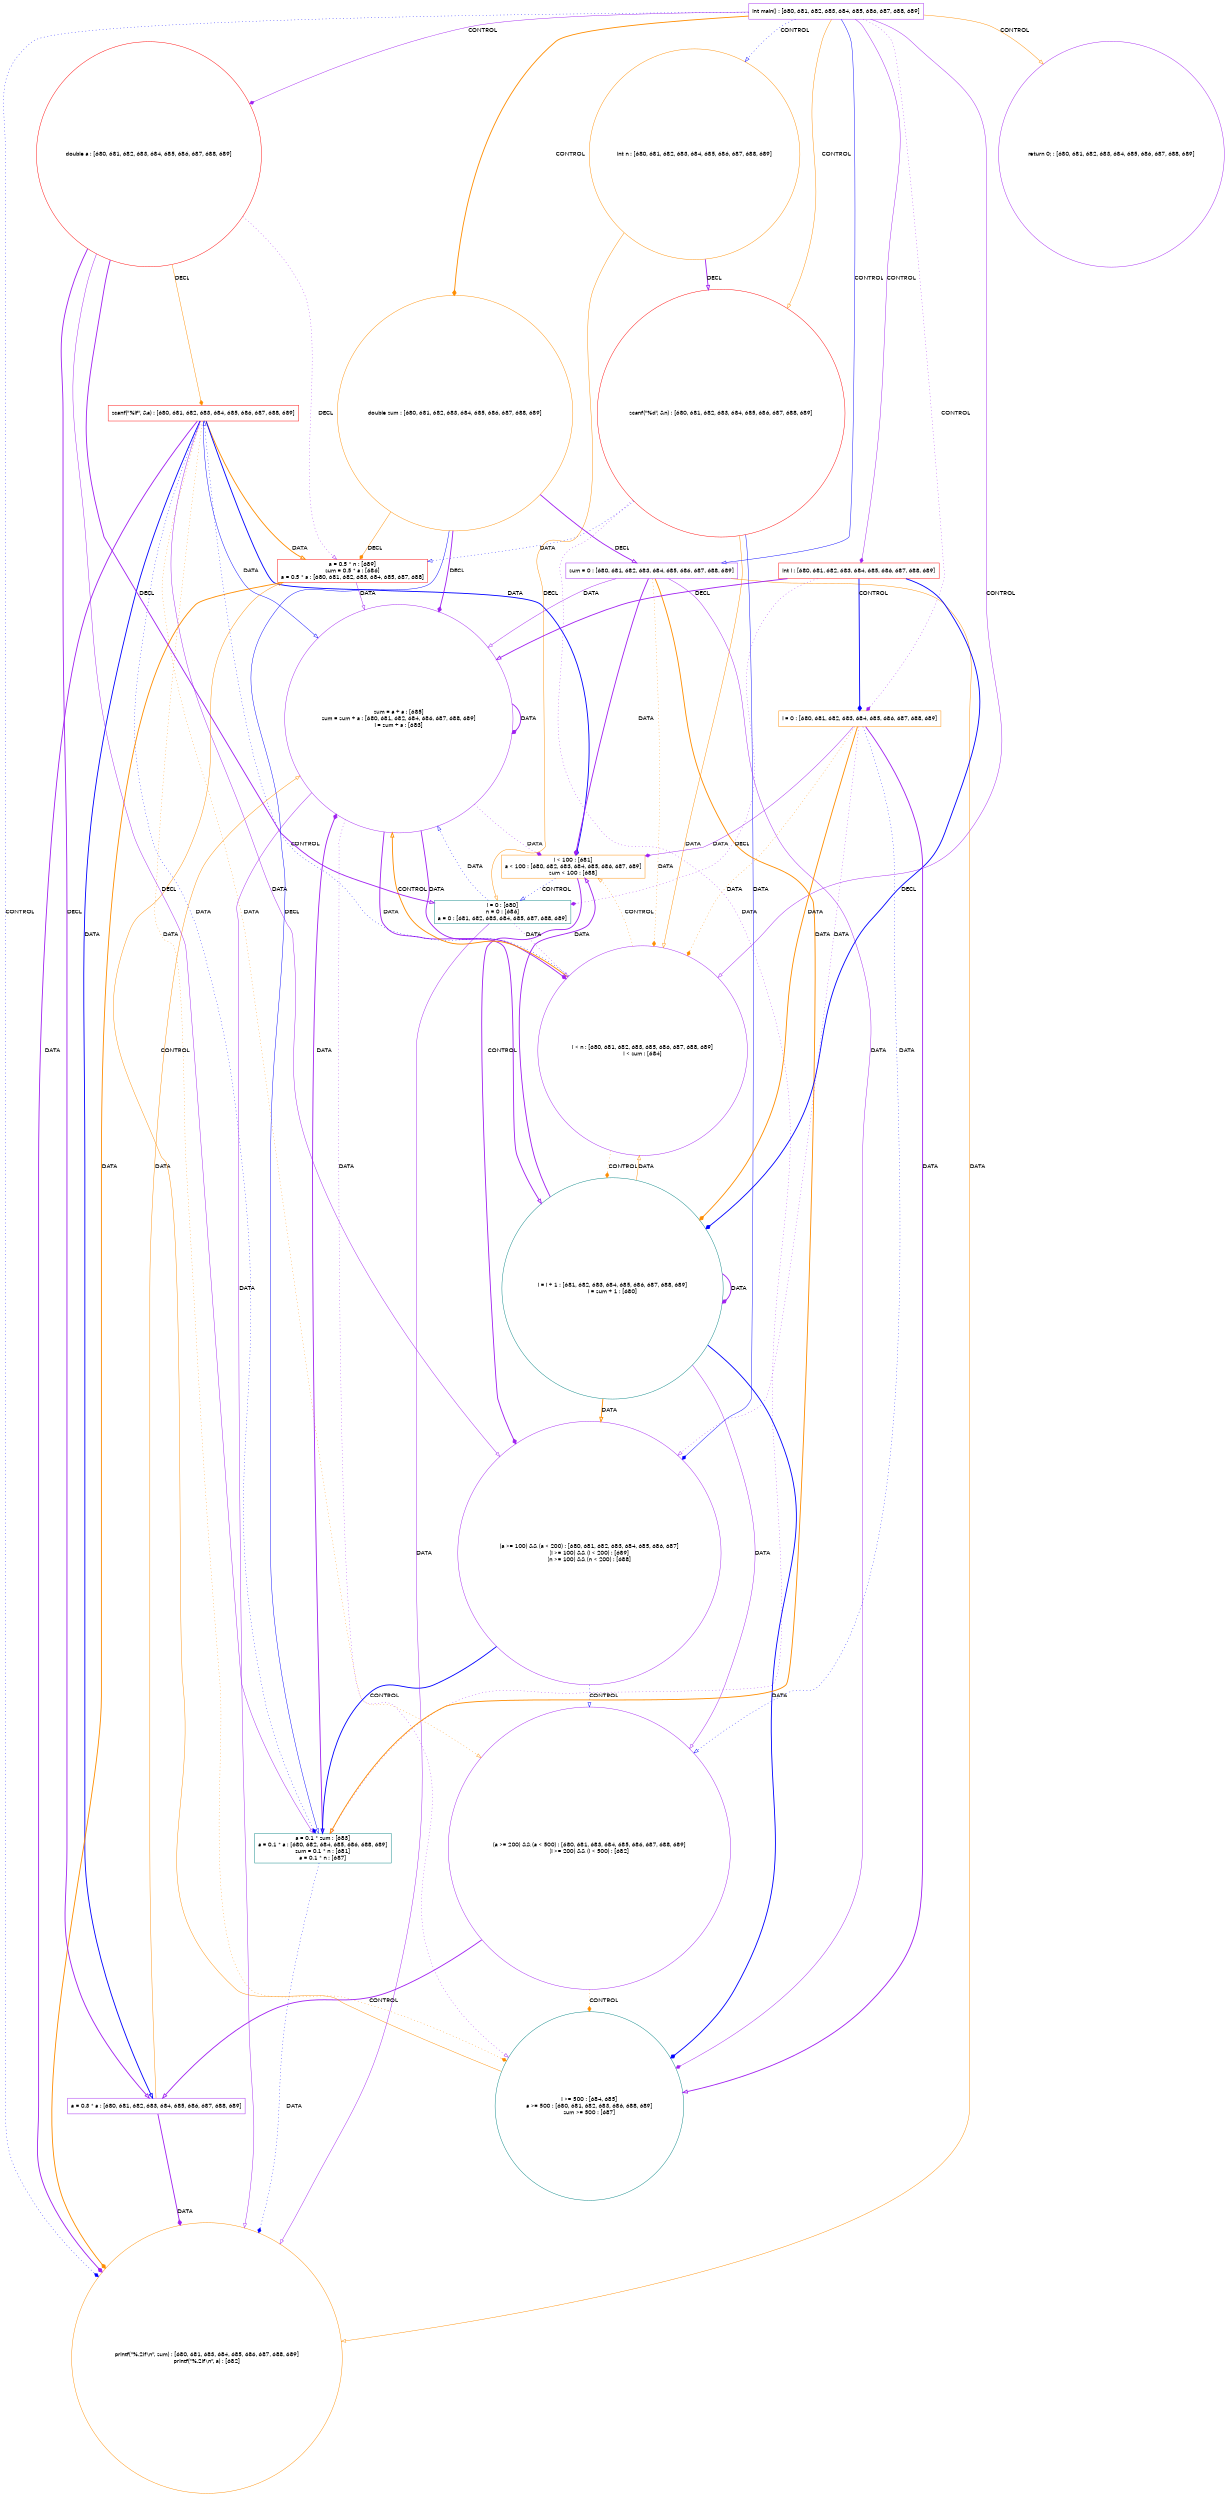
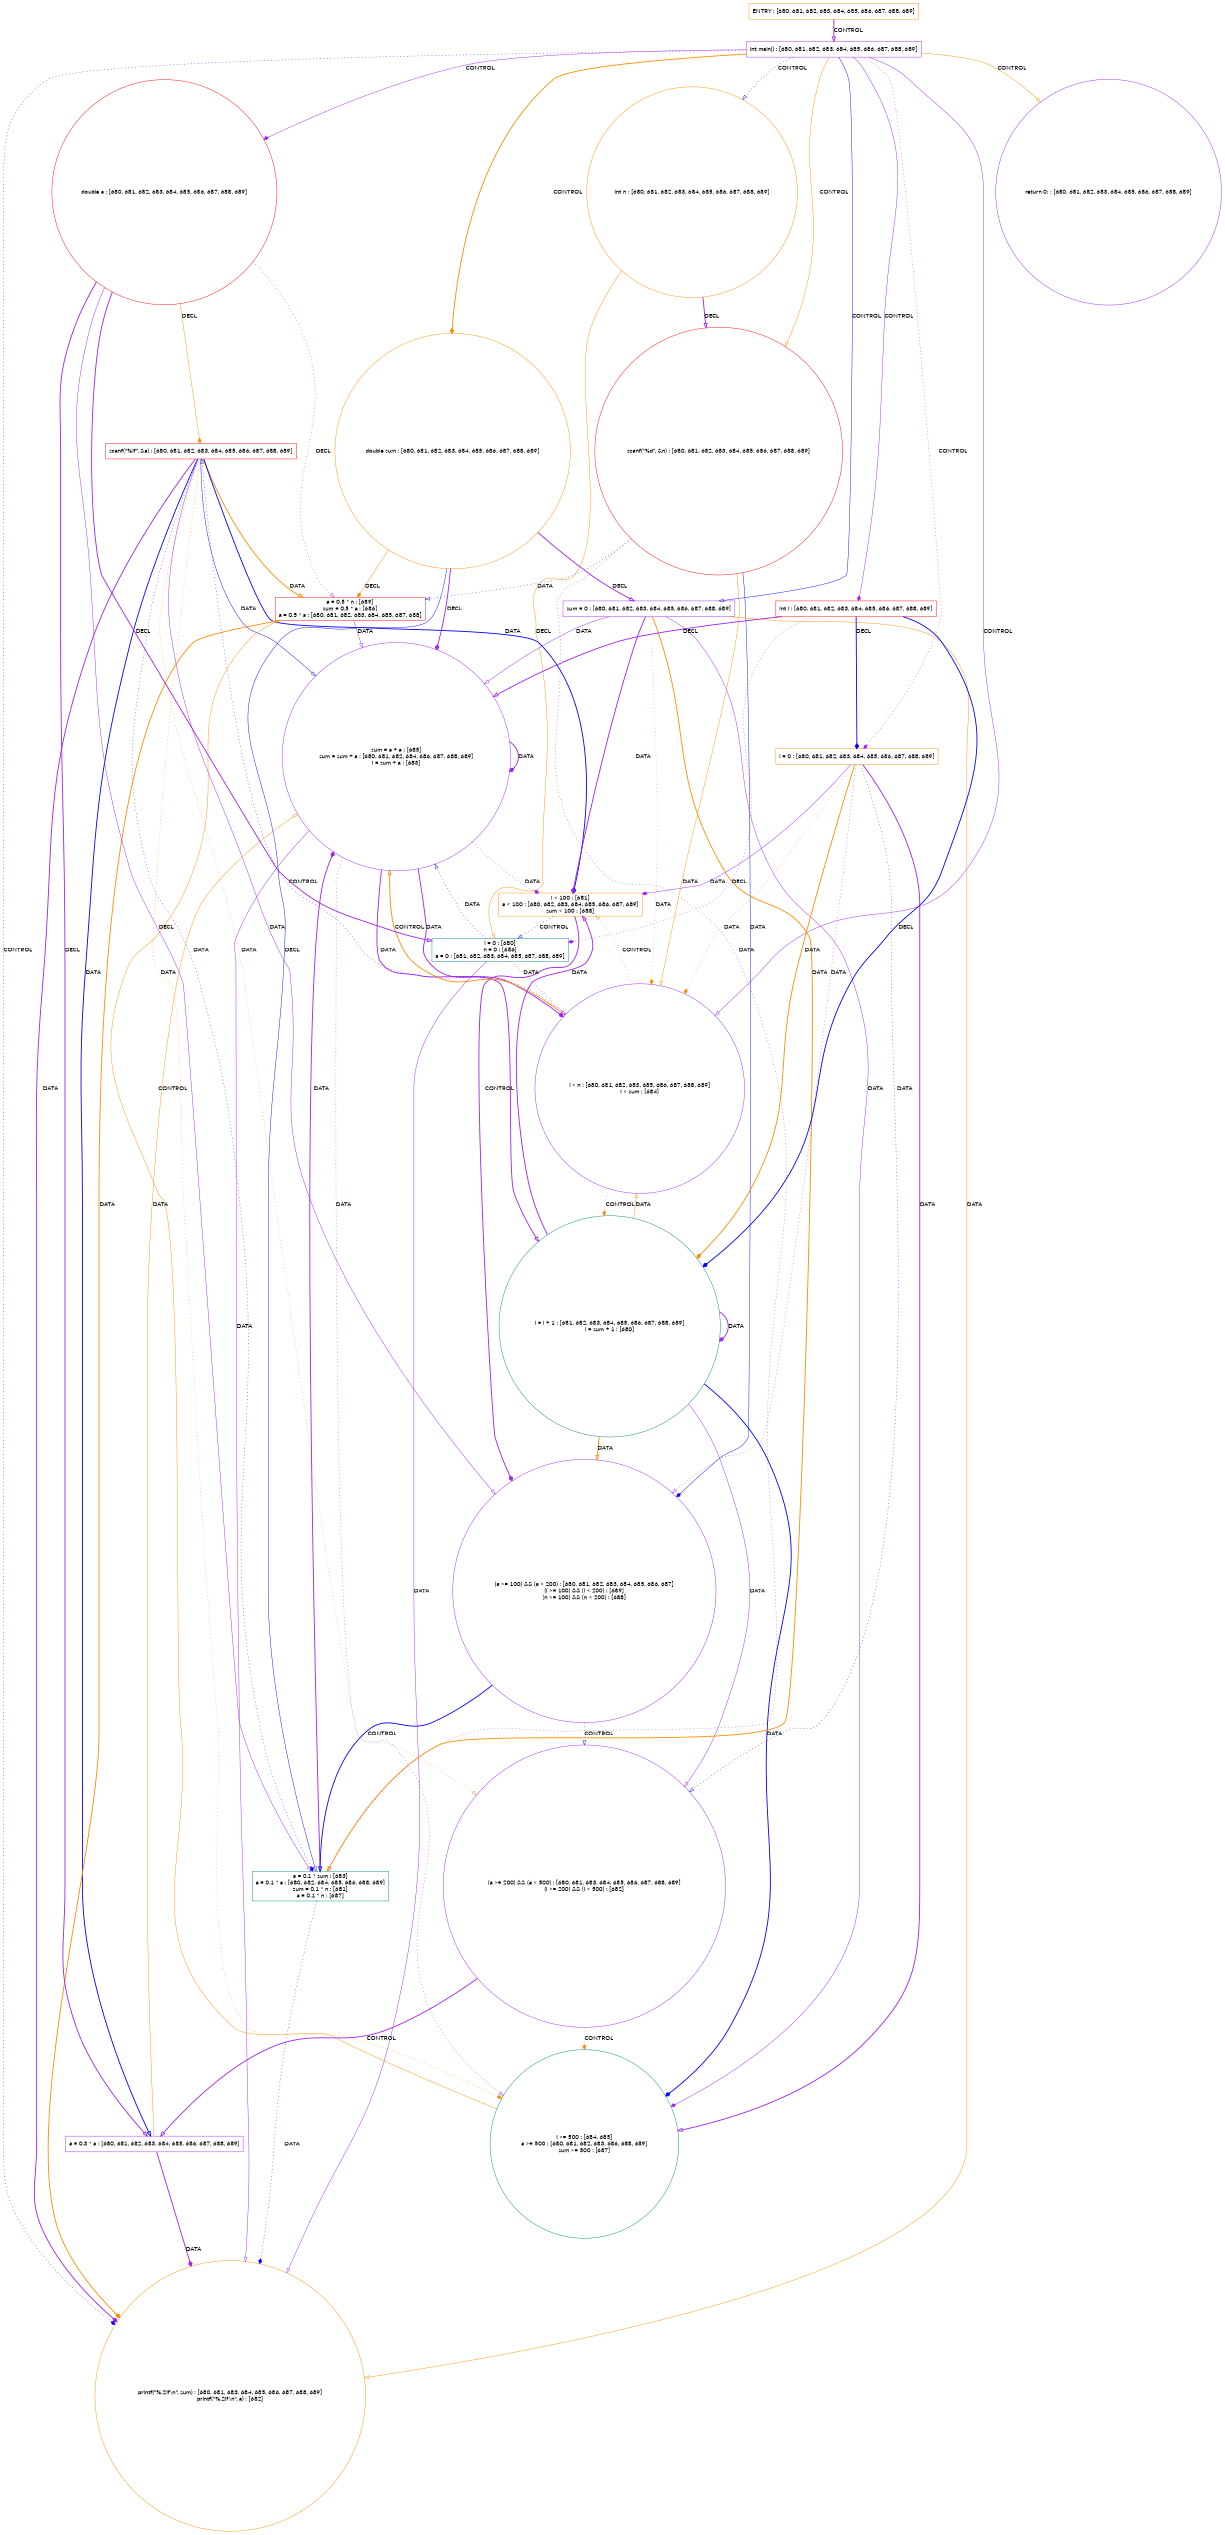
none -> (834, 11)
(874, 594) -> (864, 631)
